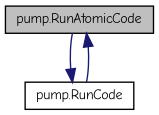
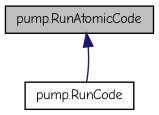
(70, 51) -> none
